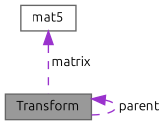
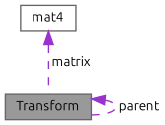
(48, 18) -> (48, 18)
